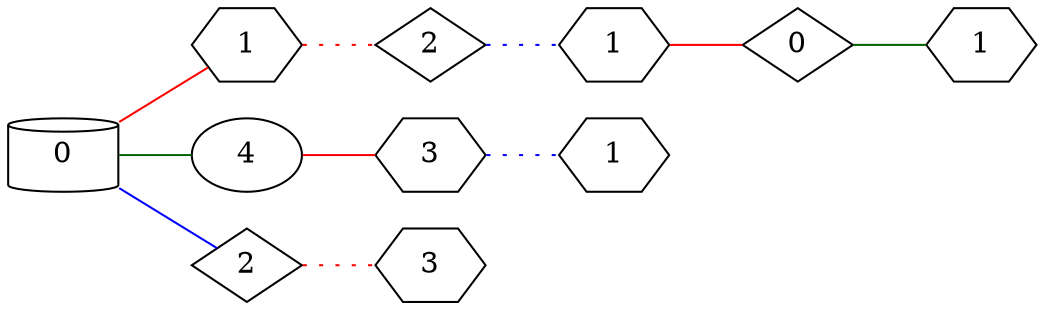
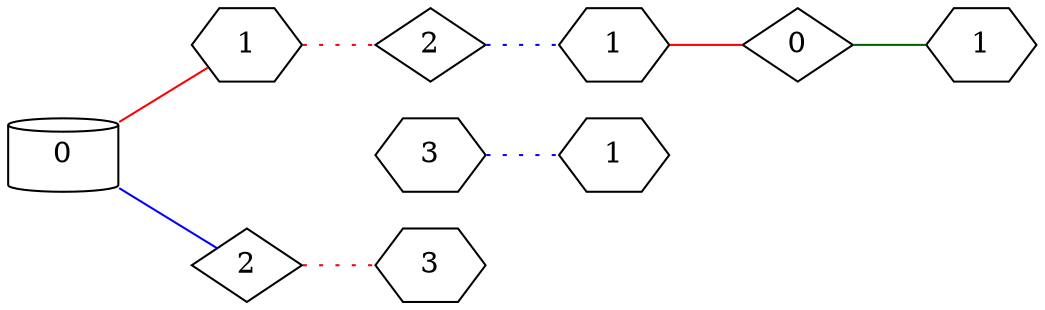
(247, 155) -> none
